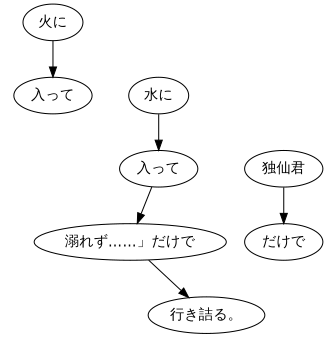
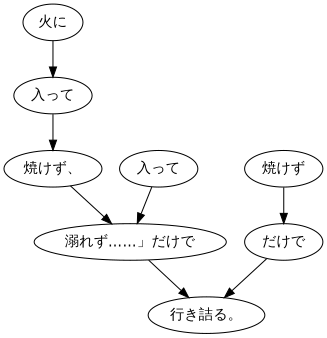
(159, 96) -> none
none -> (53, 169)
(284, 169) -> (284, 169)
none -> (249, 275)
